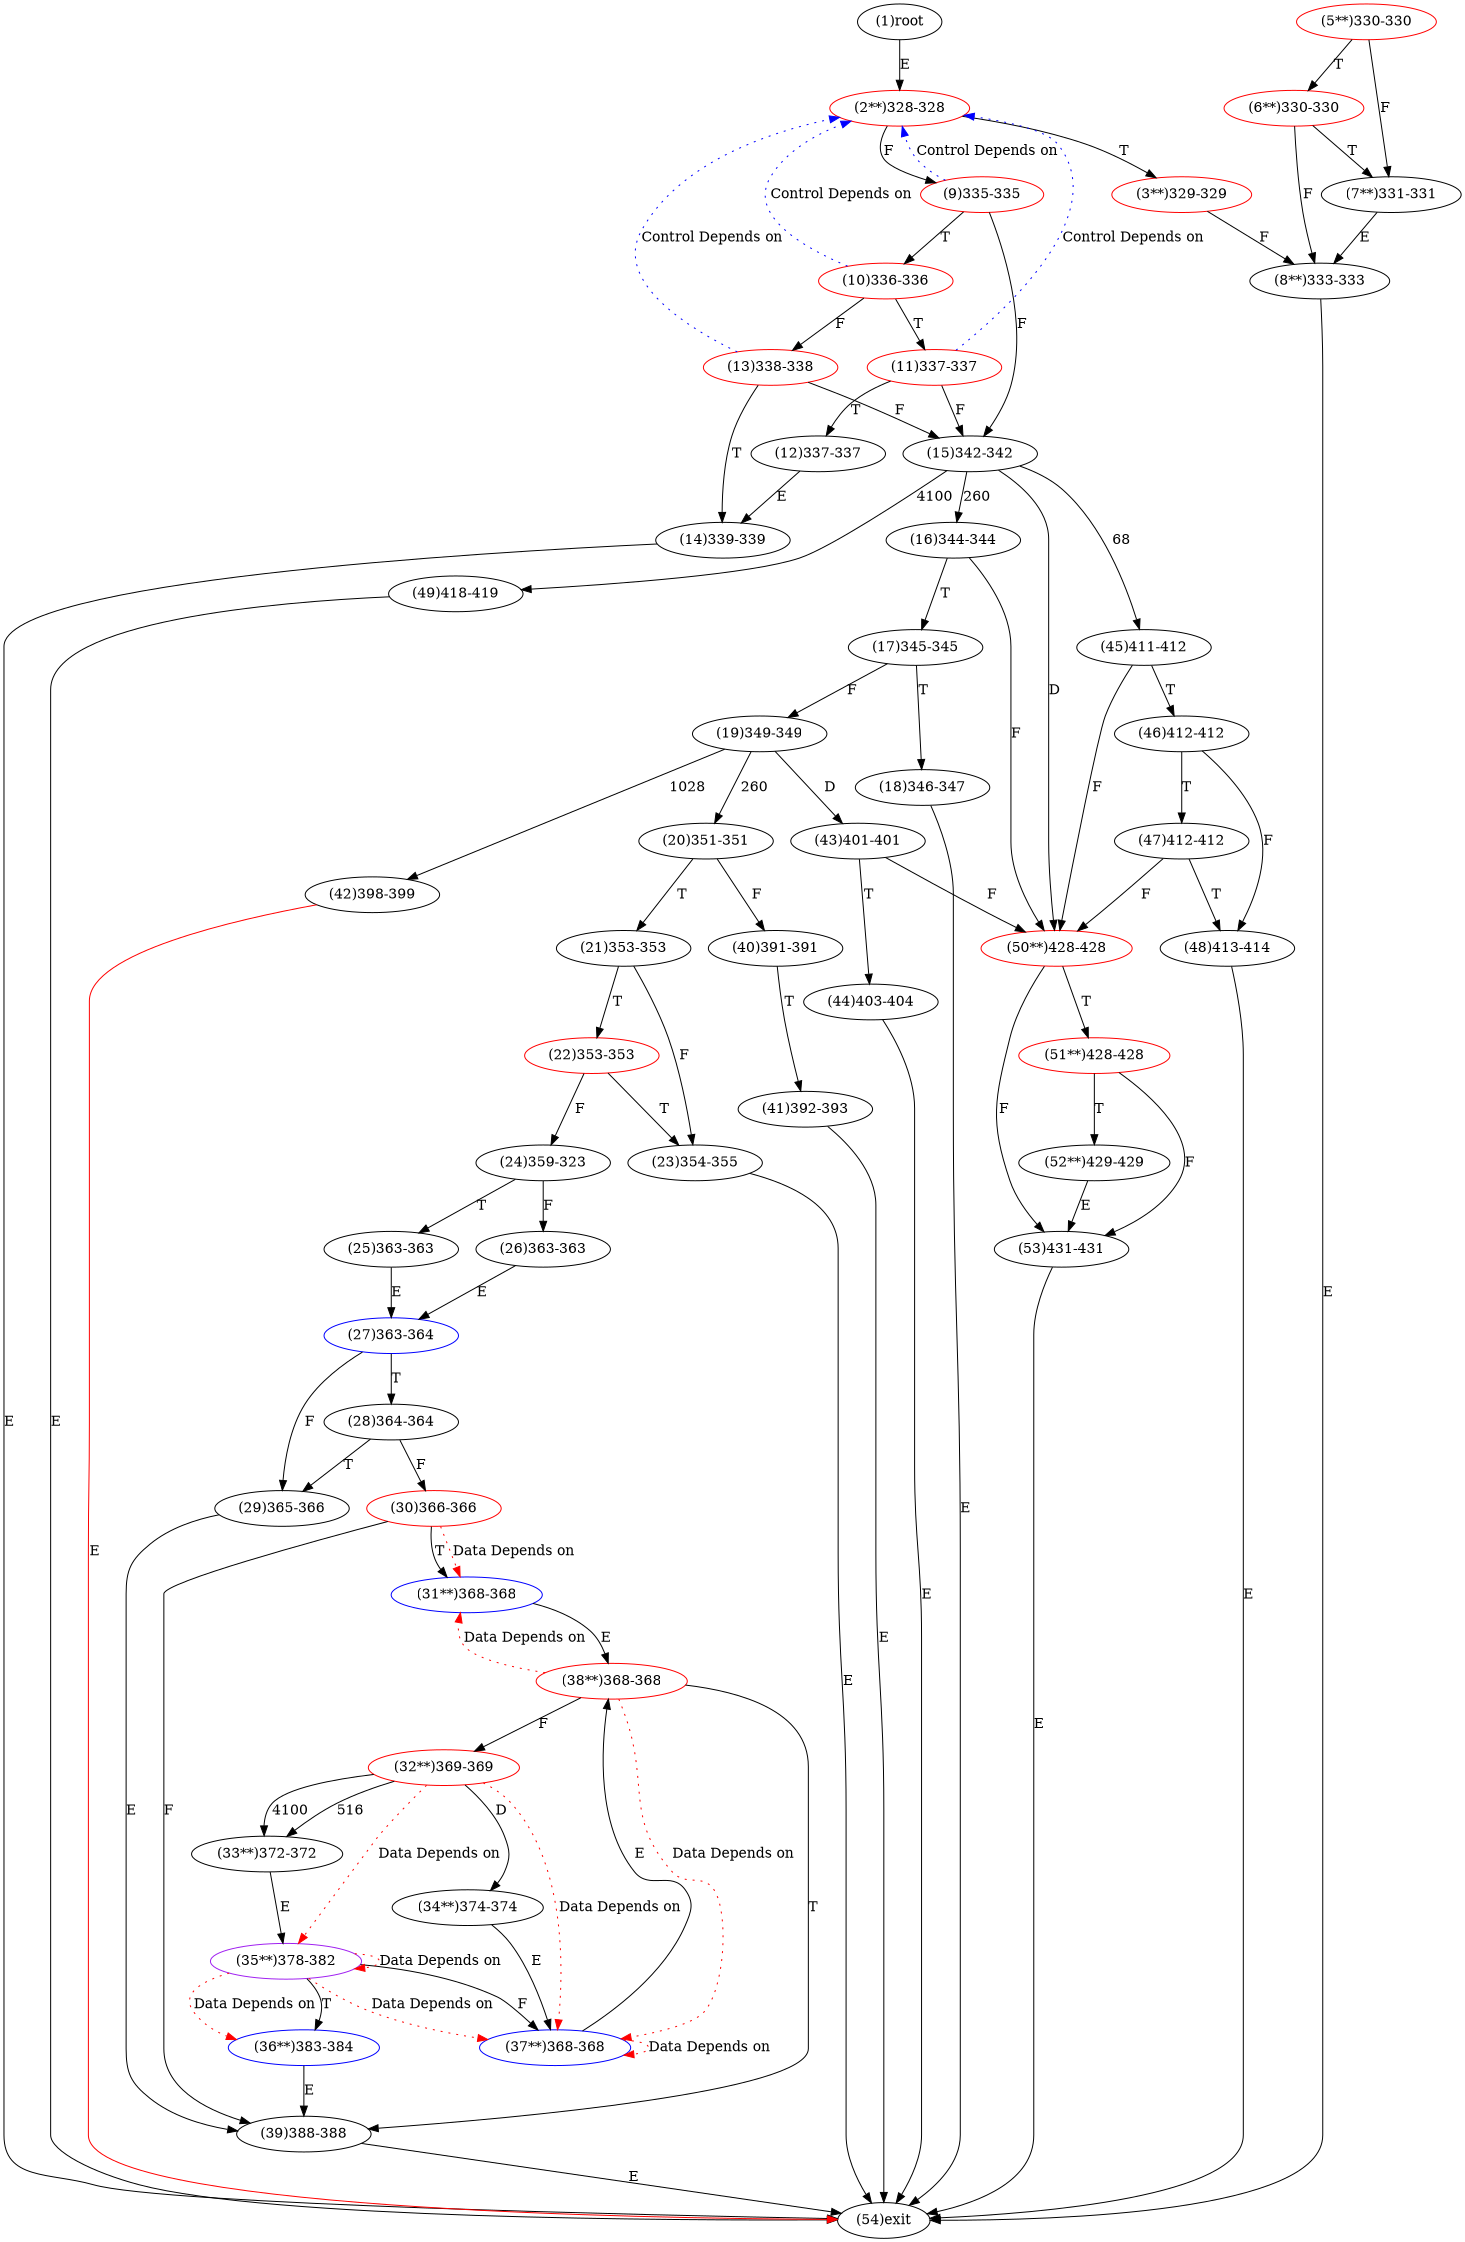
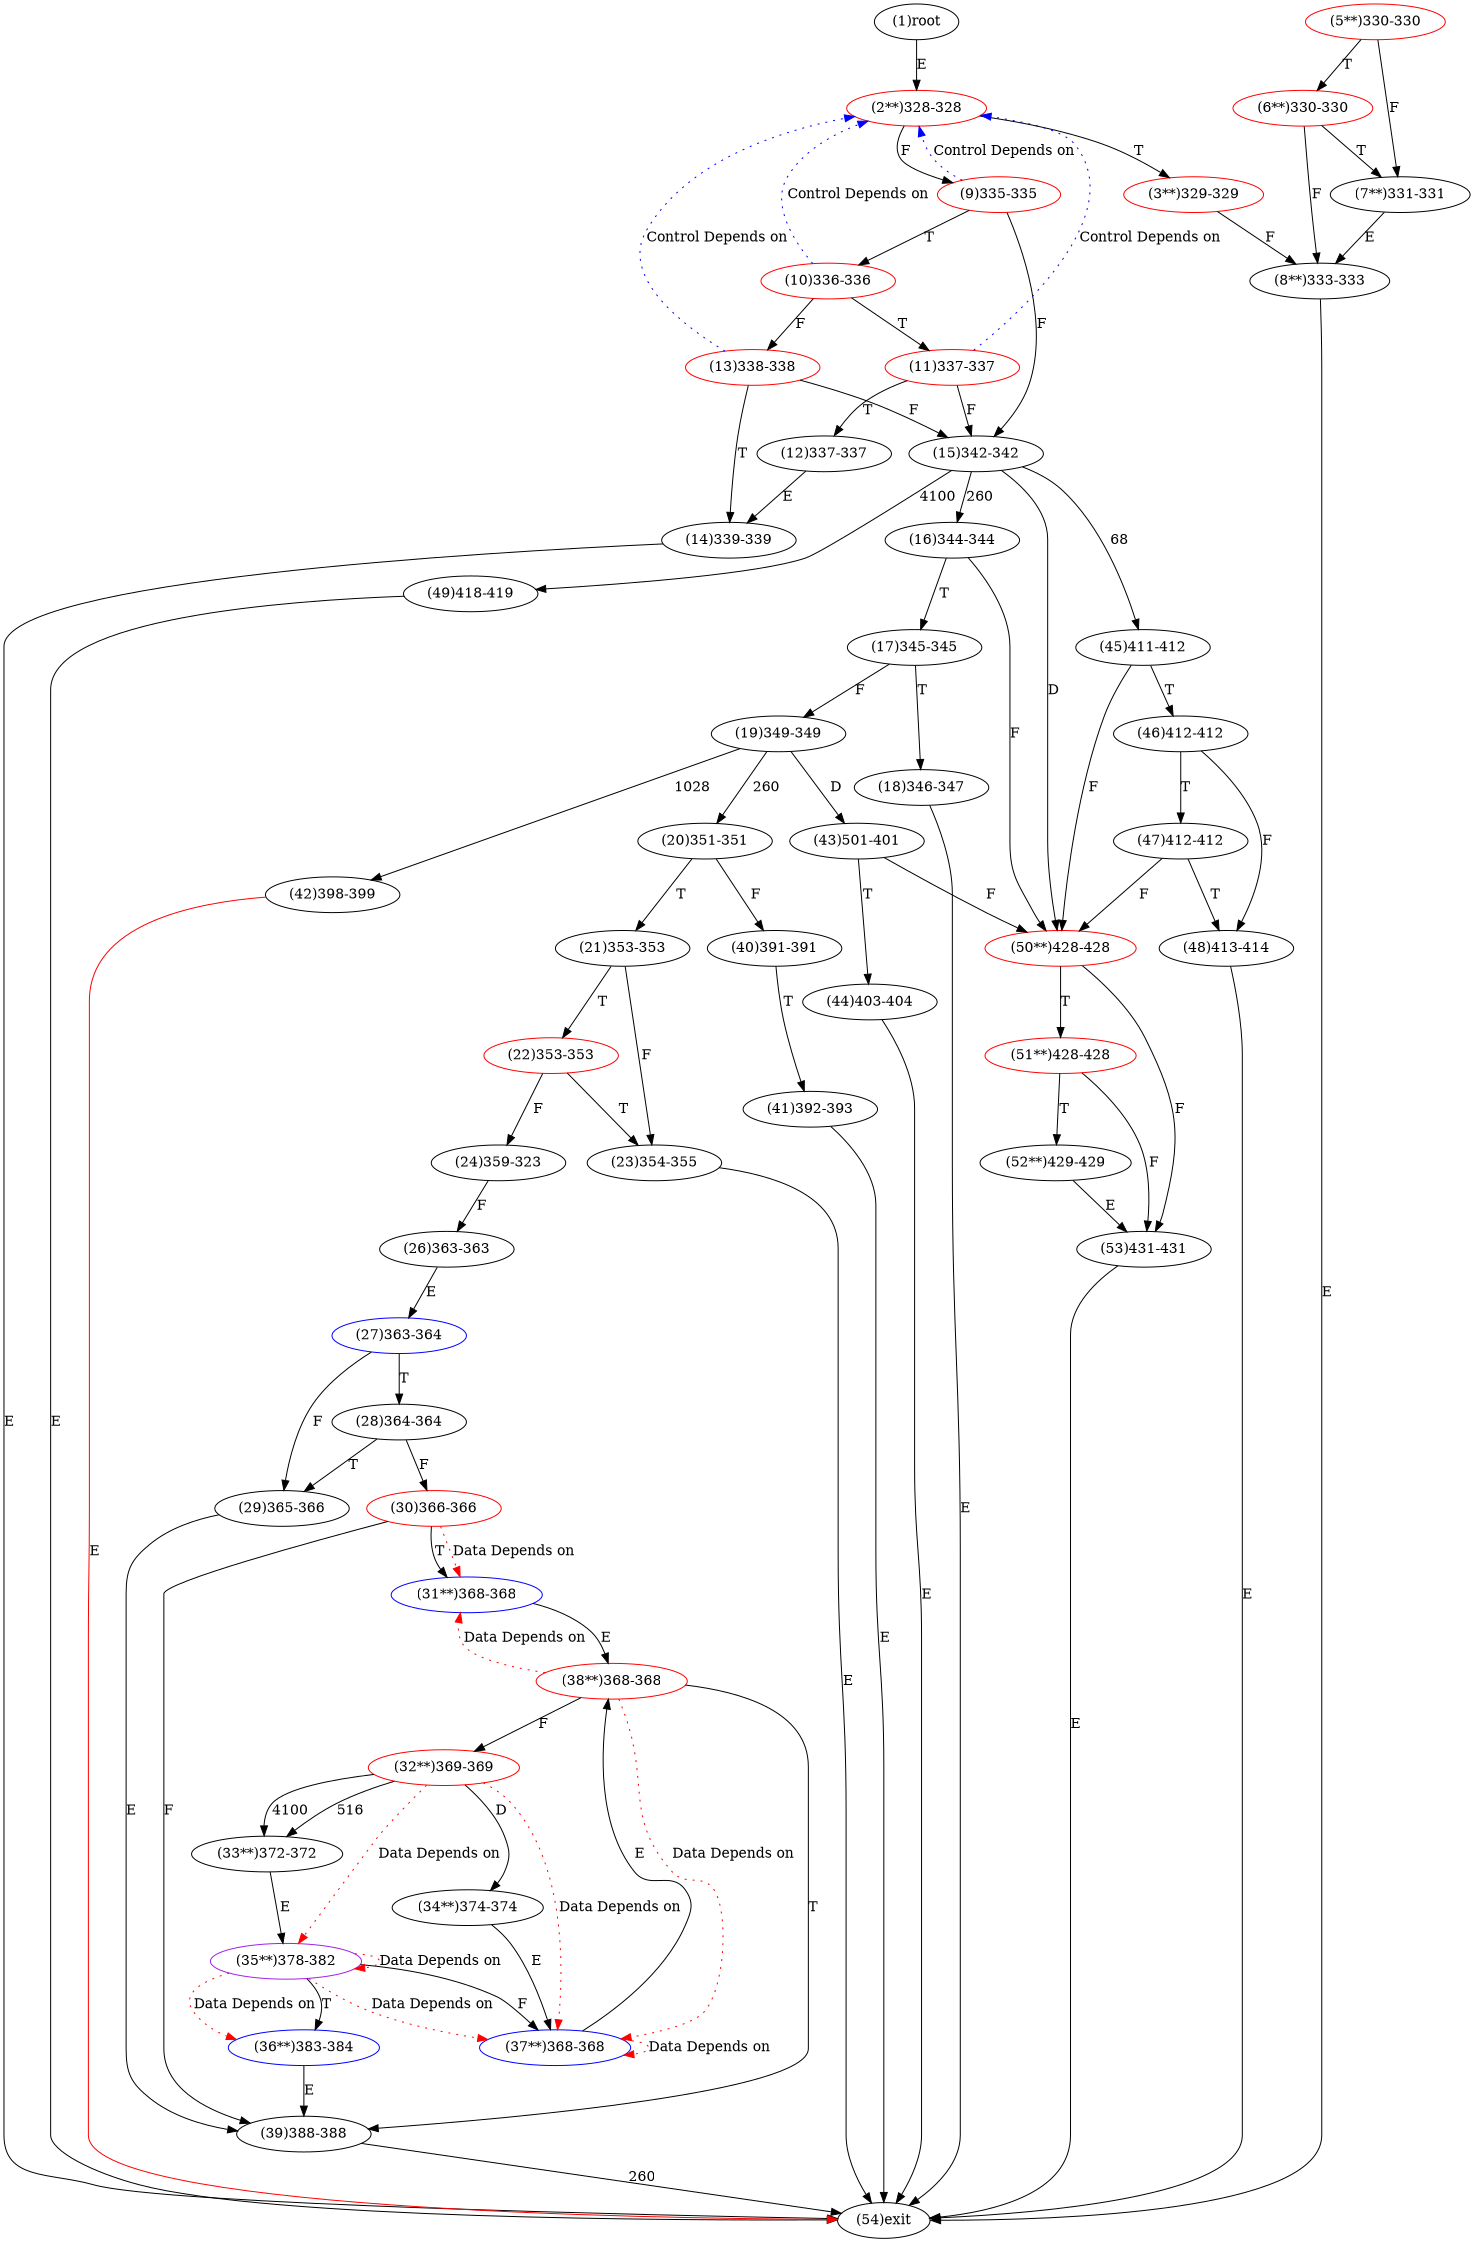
(858, 841) -> (857, 841)
(391, 1249) -> none
(634, 2177) -> (643, 2177)
